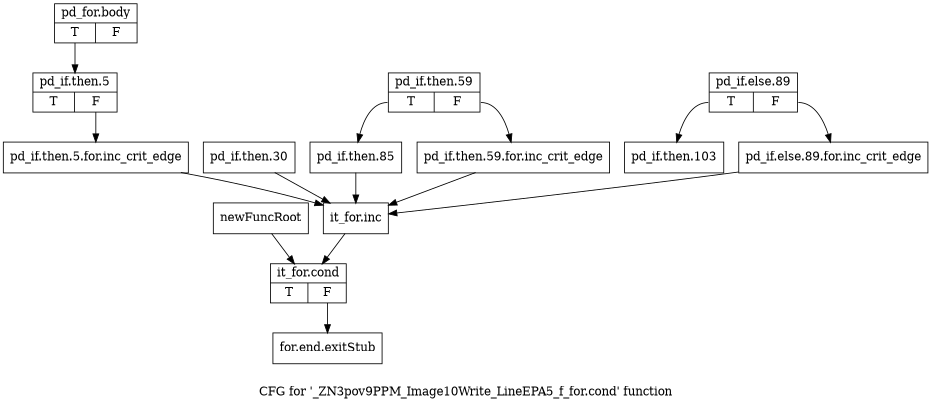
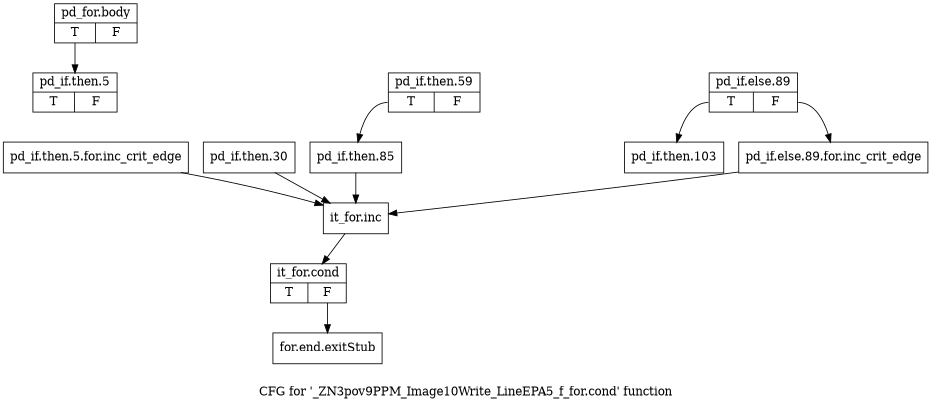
(96, 123) -> none
(513, 158) -> none
(261, 218) -> none
